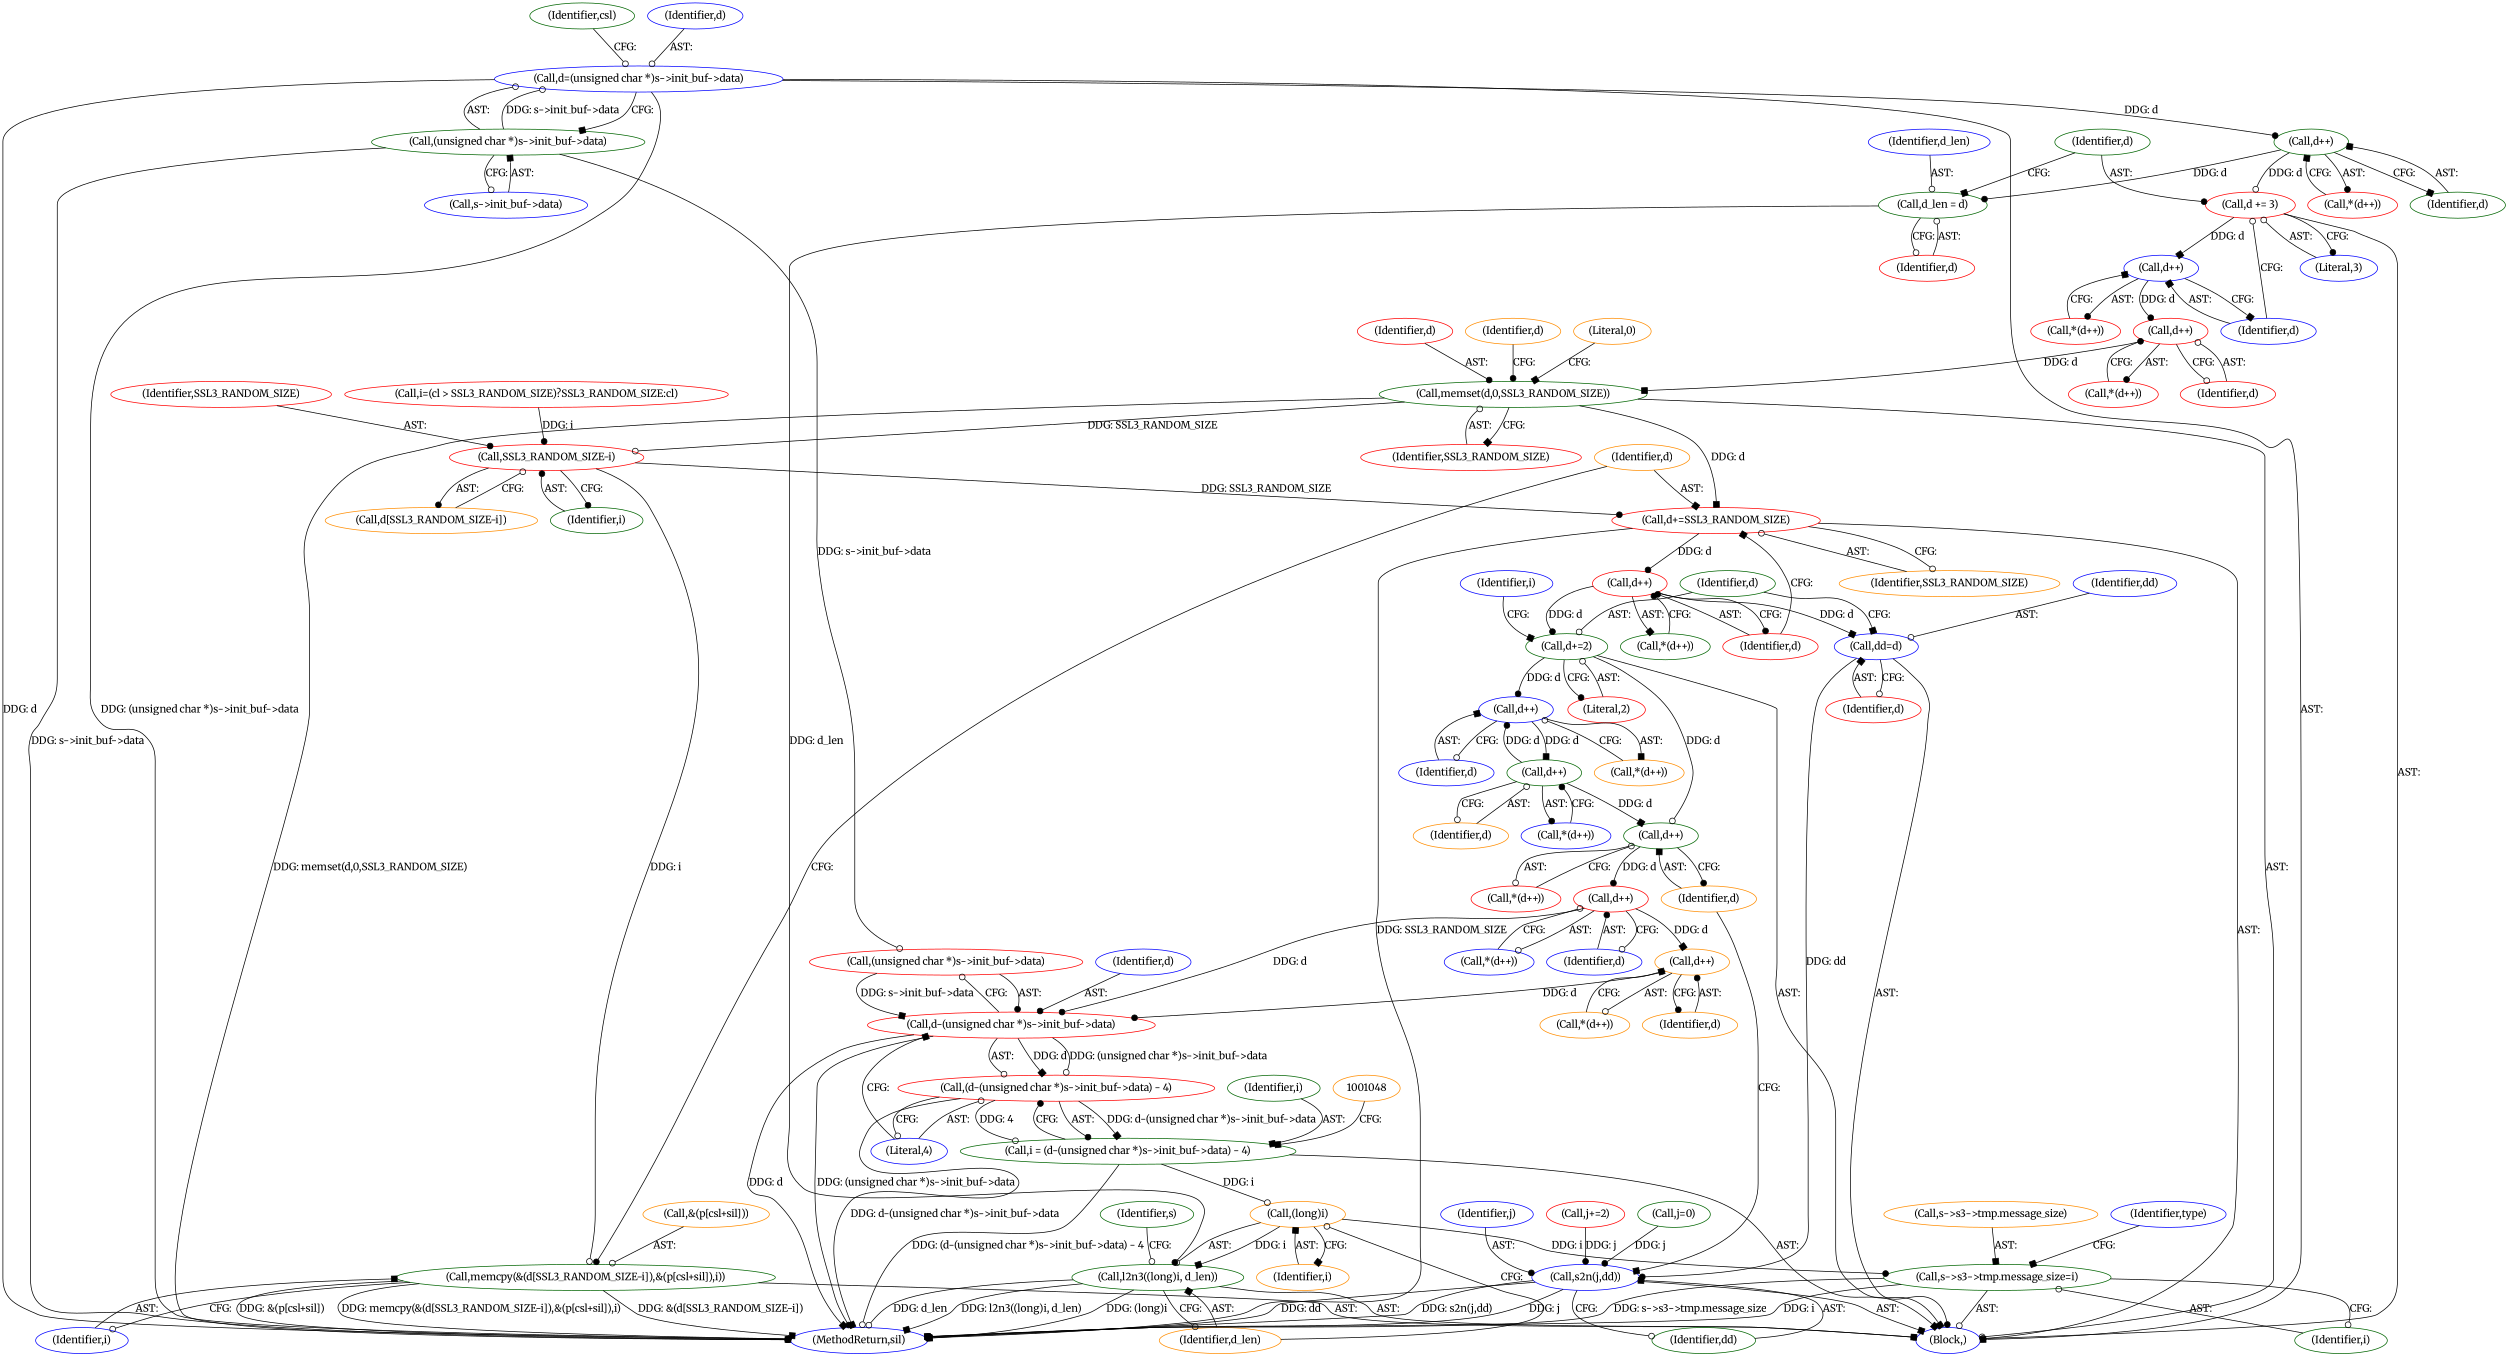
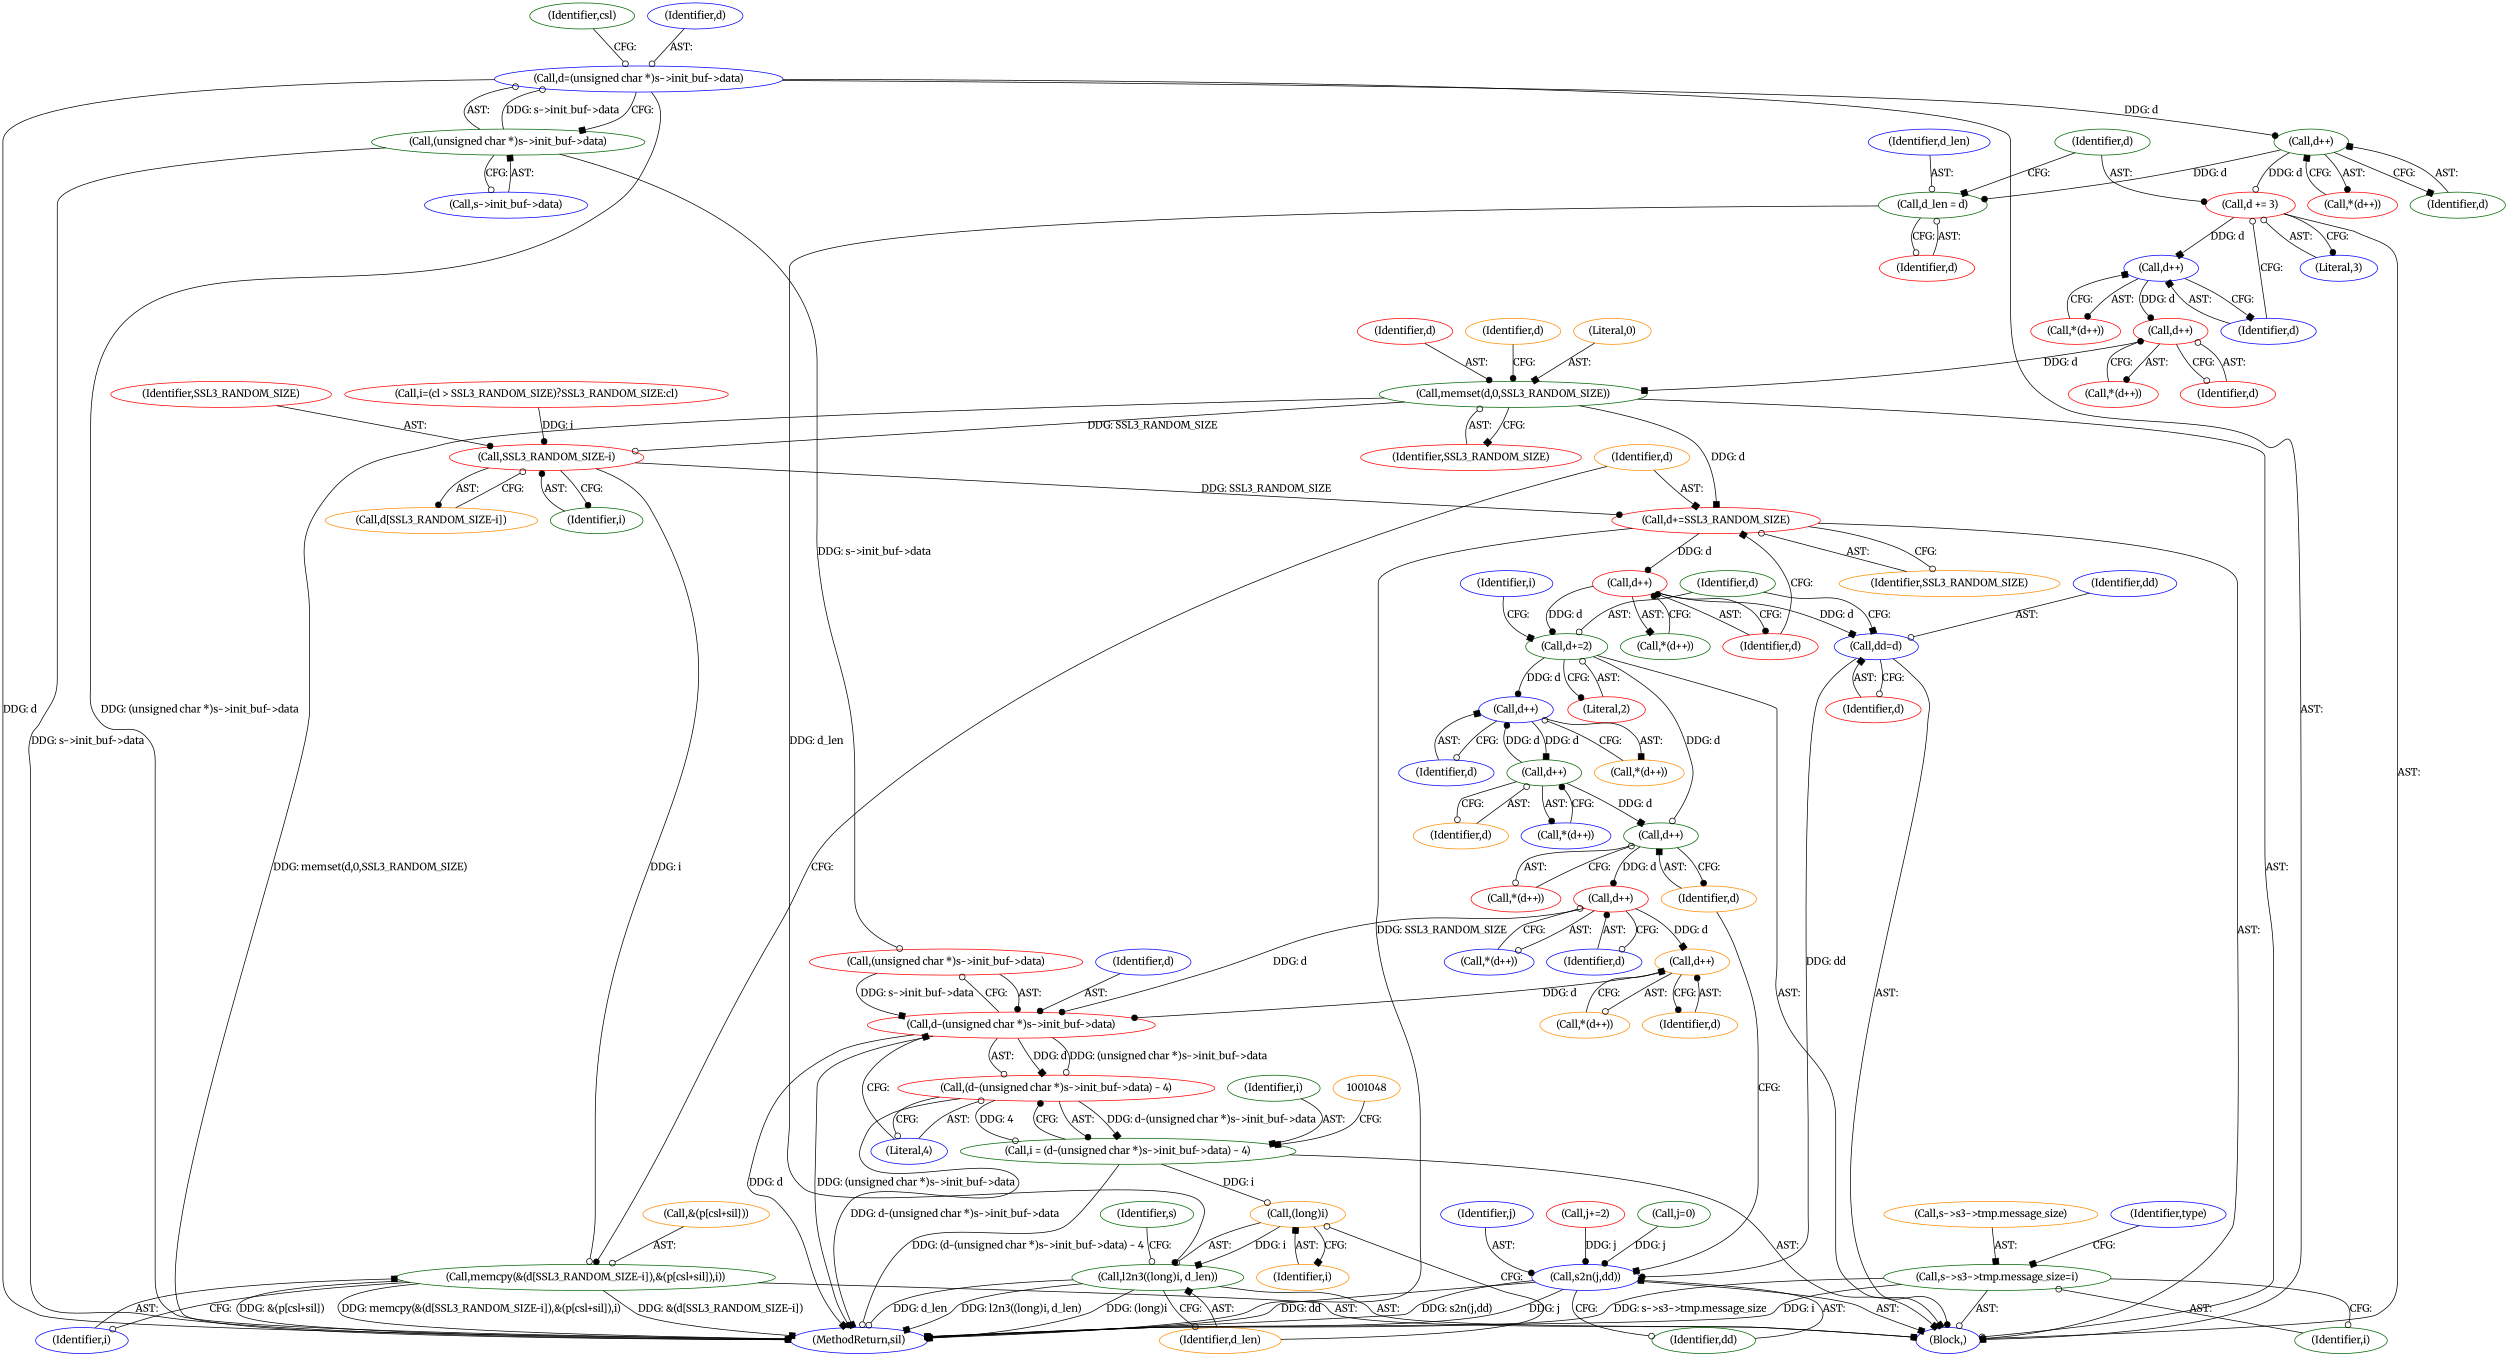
(1581, 363) -> (1581, 363)
(1597, 1257) -> none
